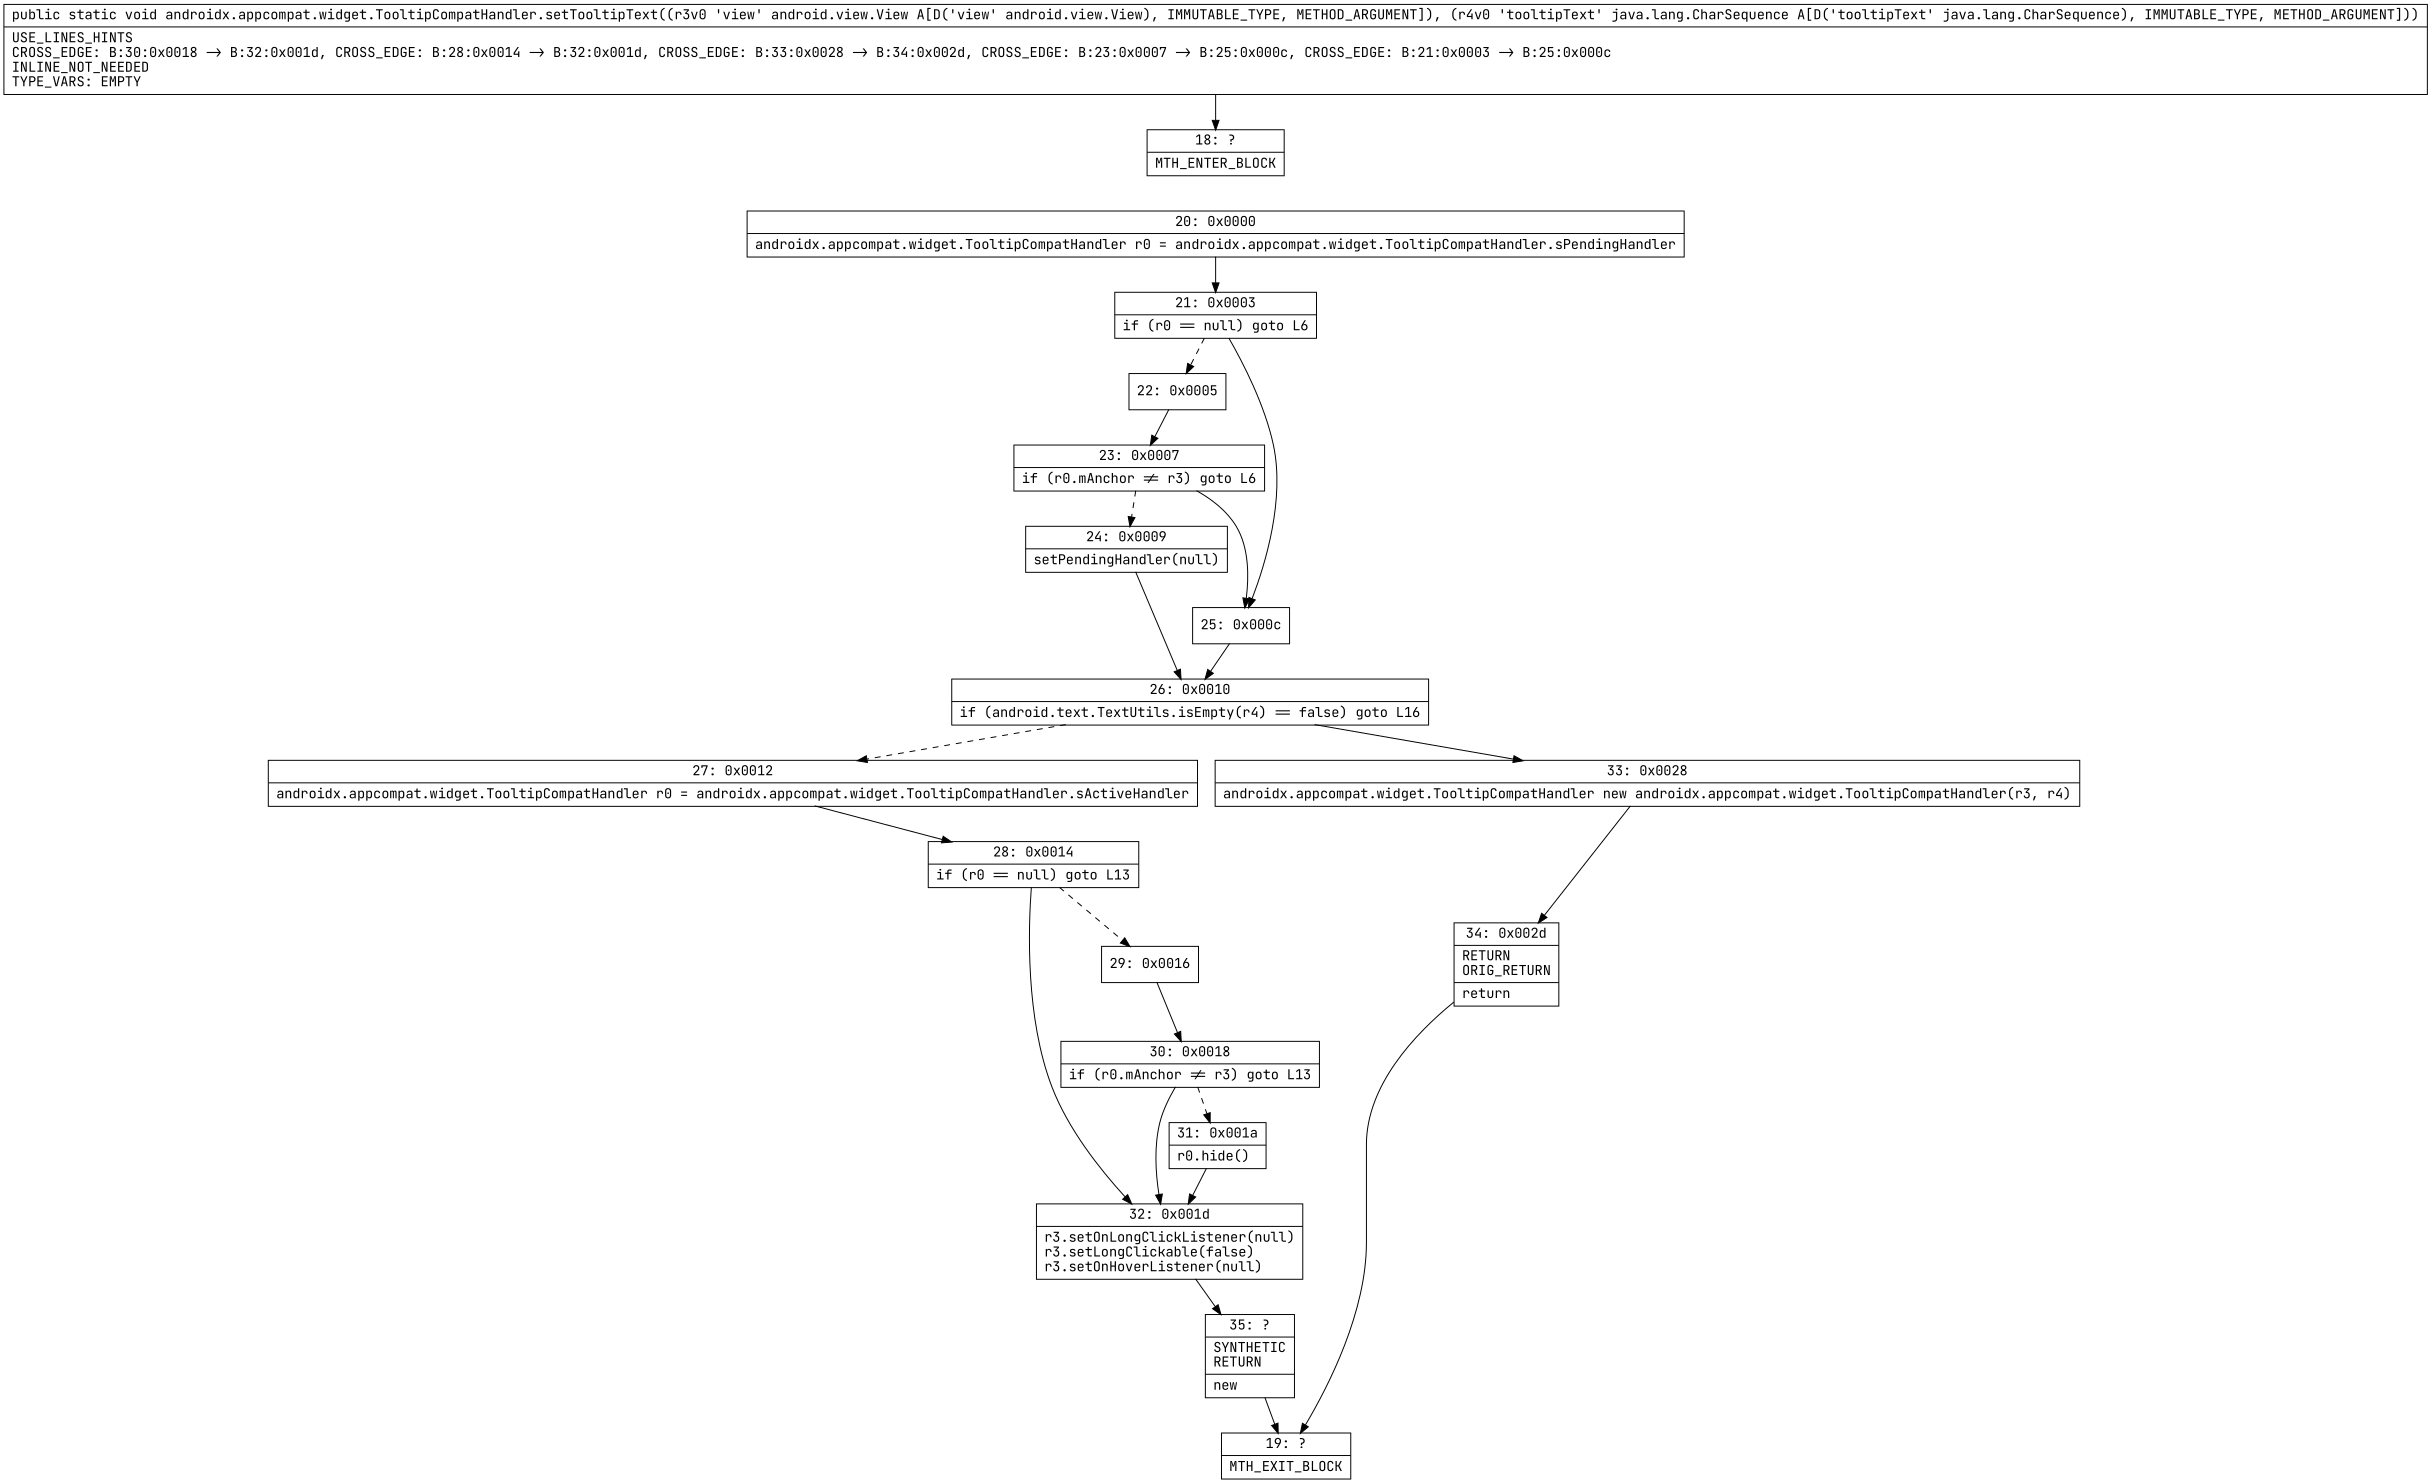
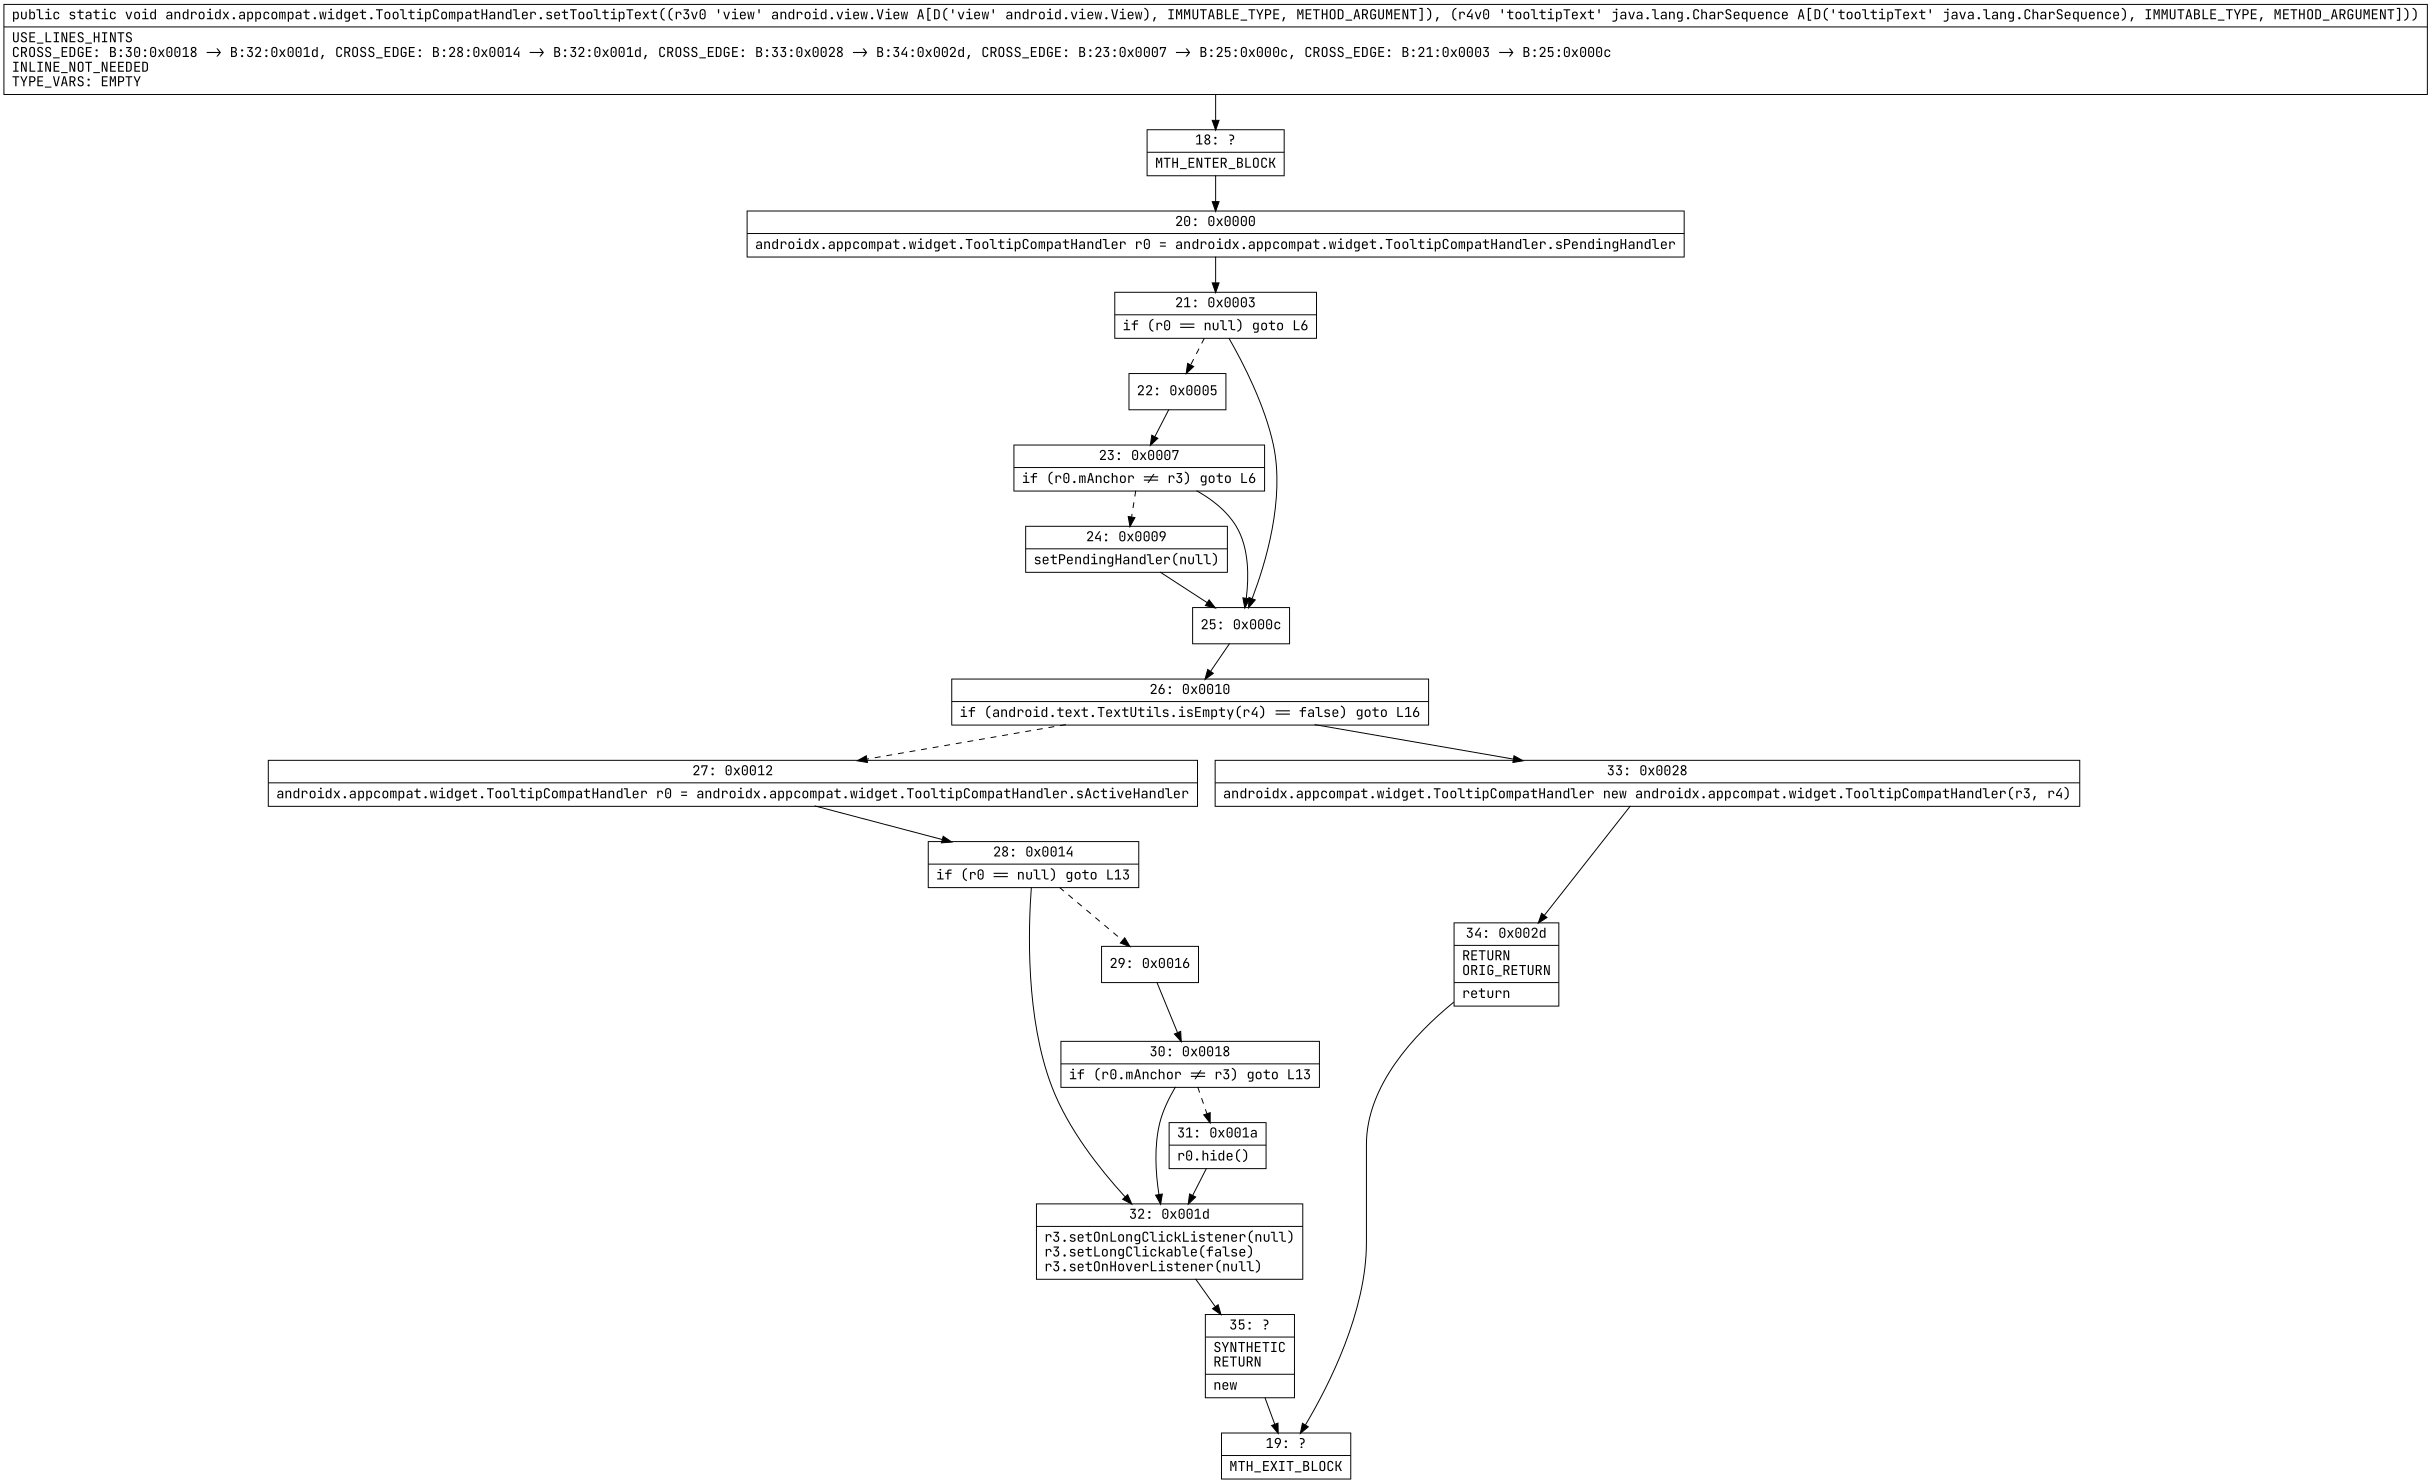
none -> (1216, 188)
(1156, 621) -> (1184, 587)
